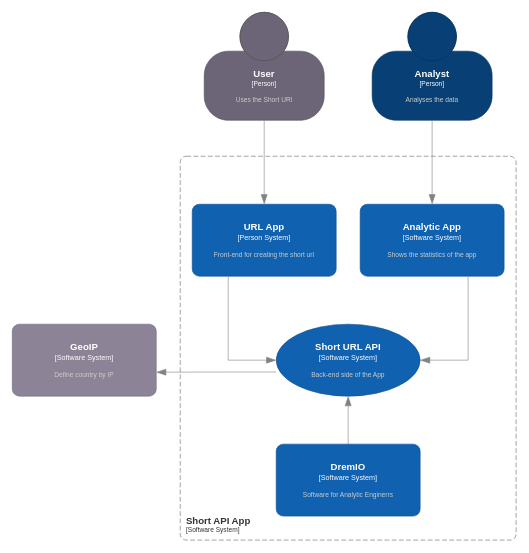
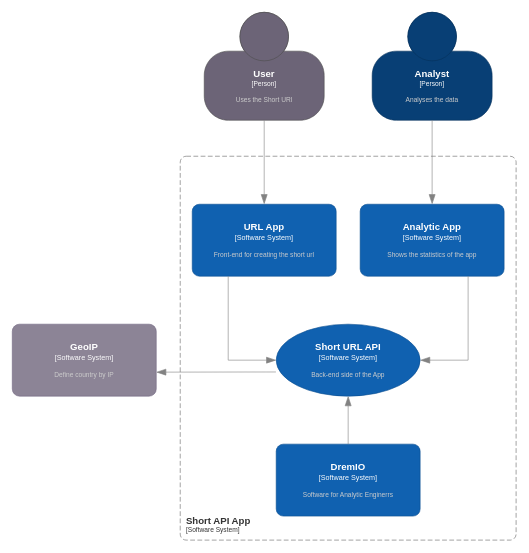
(264, 240) -> (264, 240)
